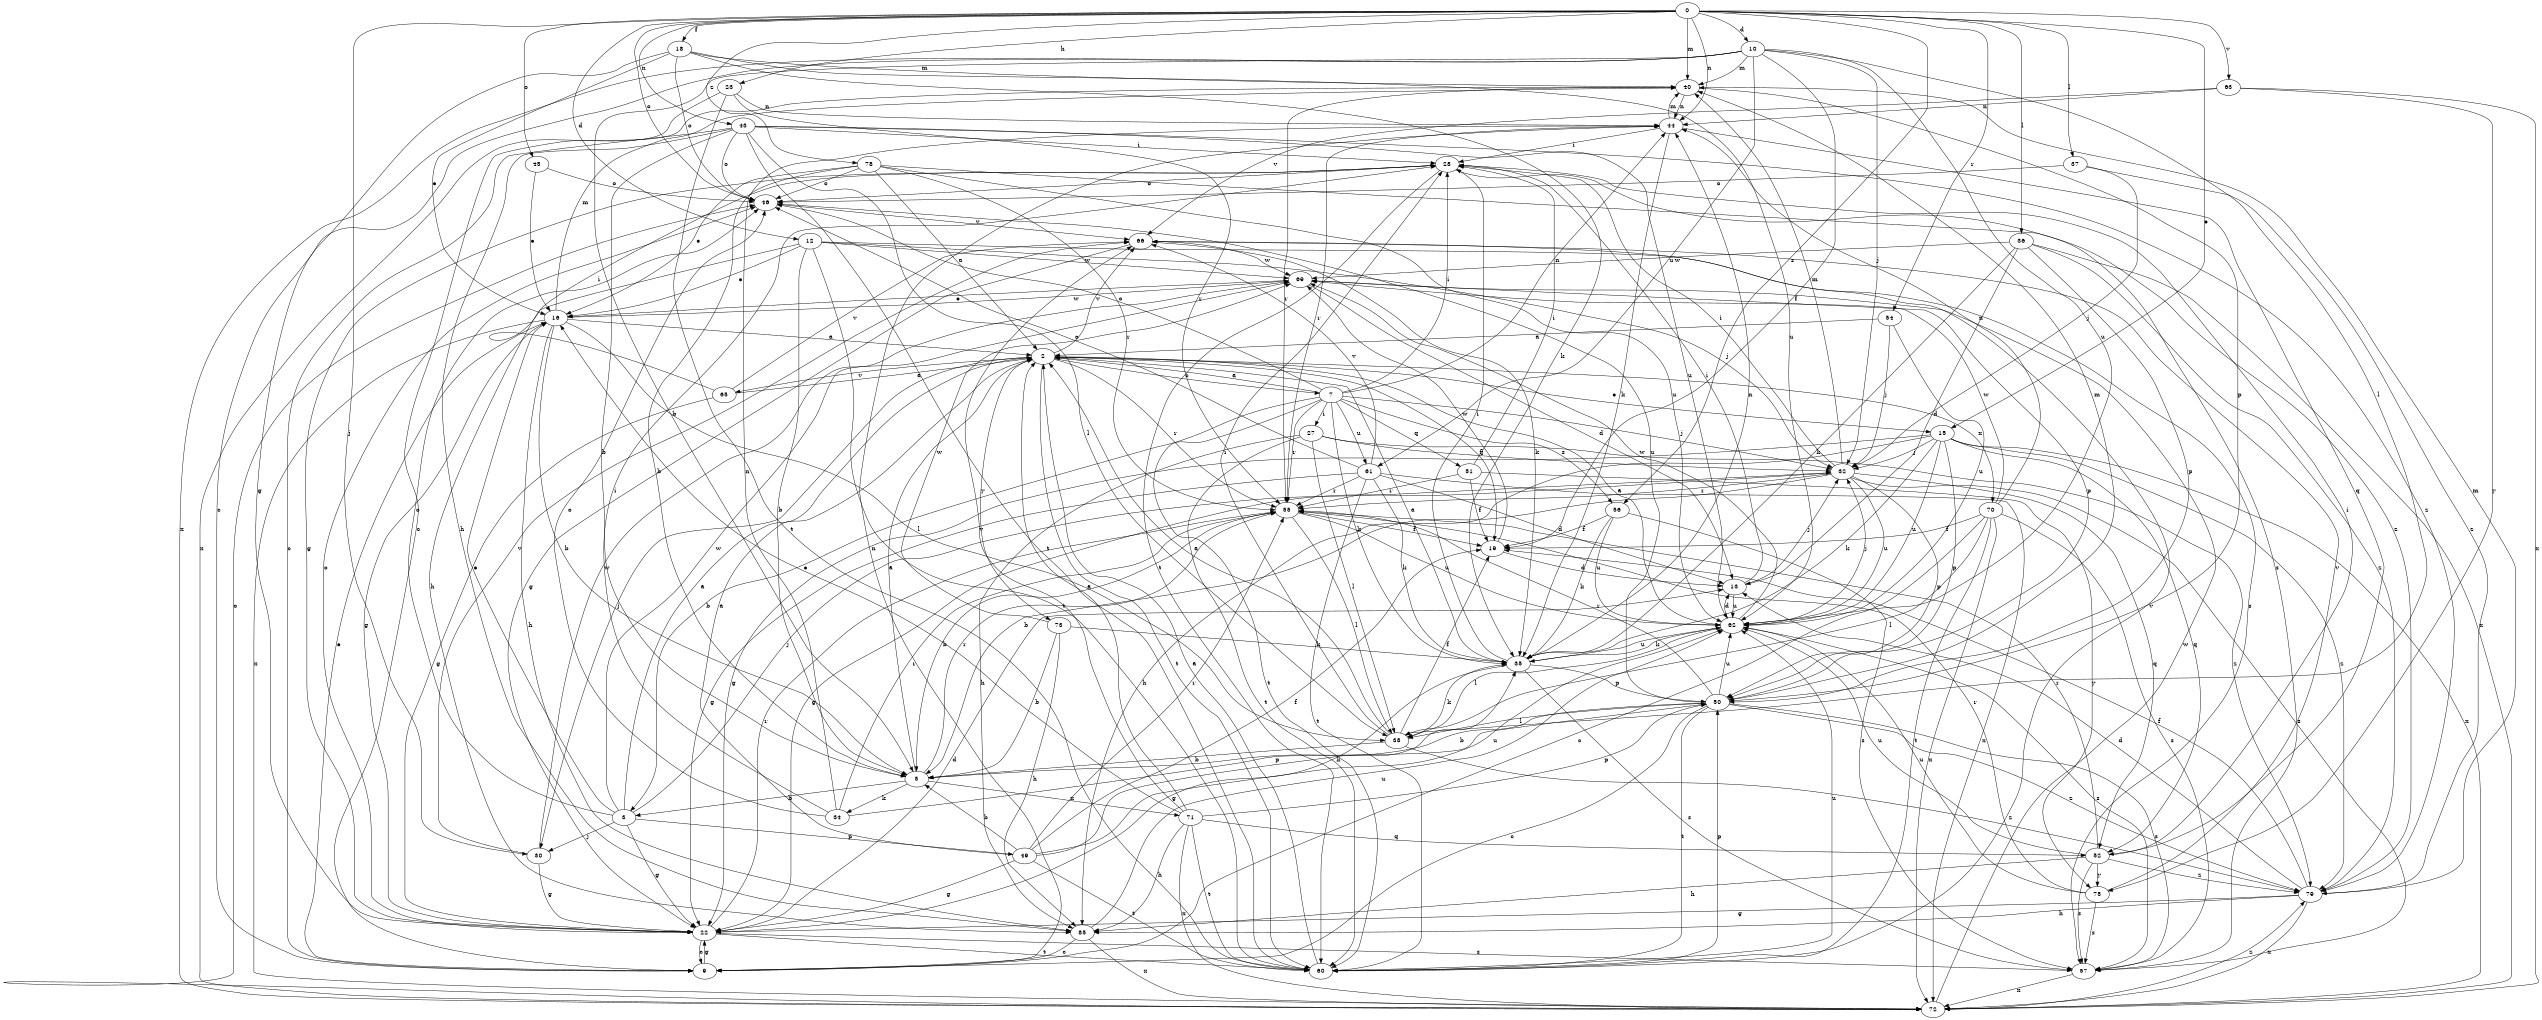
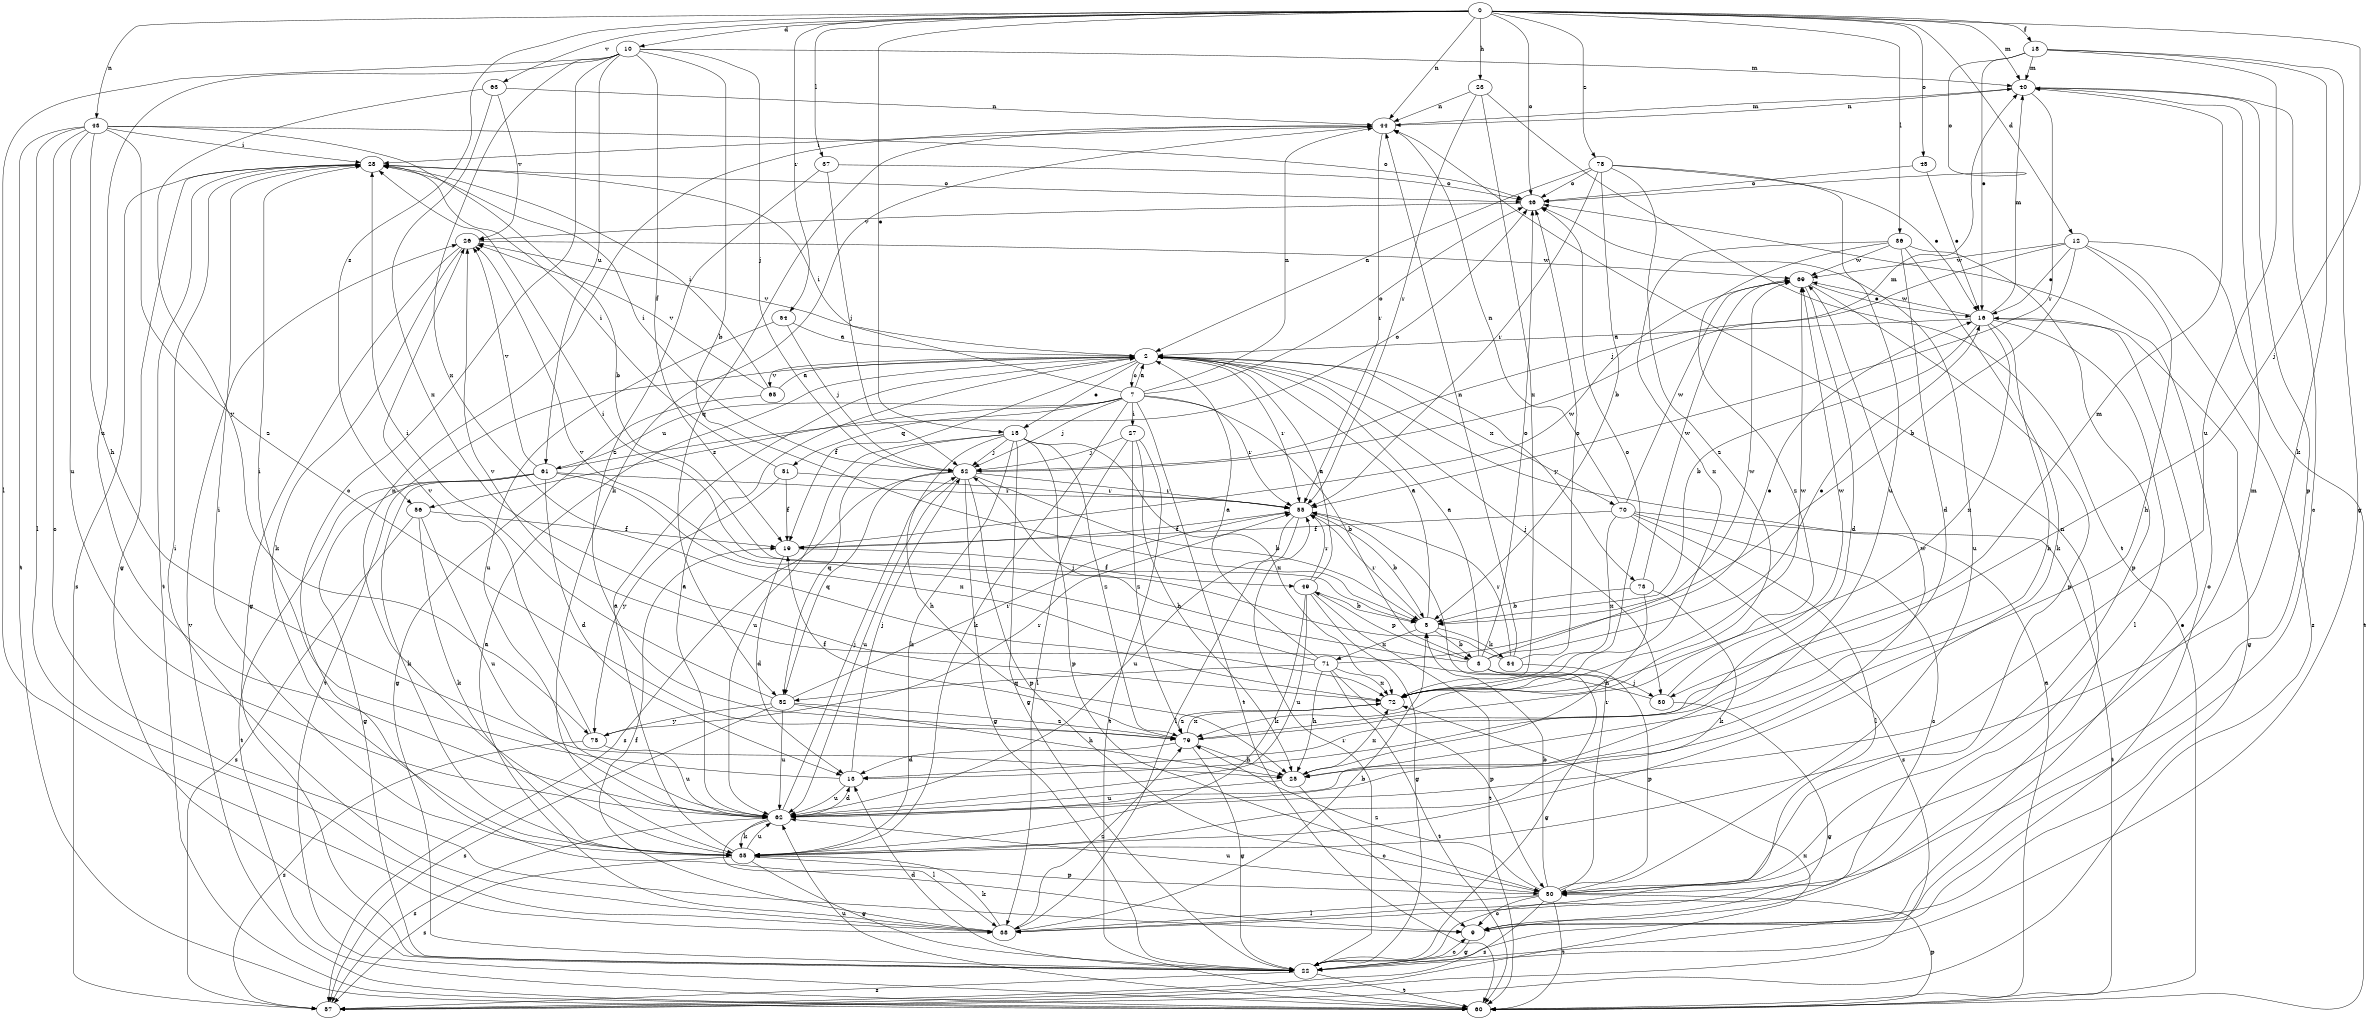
(1141, 241) -> (467, 241)
(1255, 720) -> (1045, 561)
(1082, 933) -> (1293, 779)
